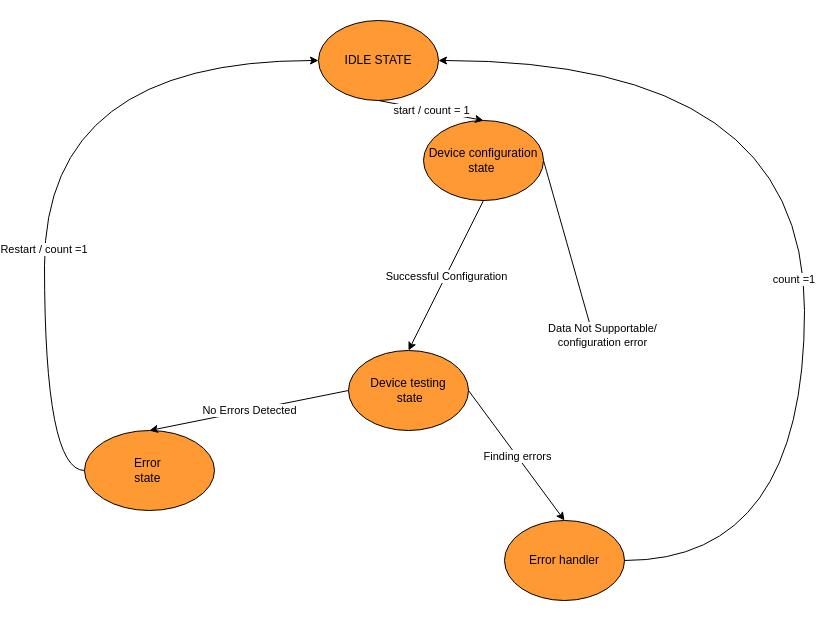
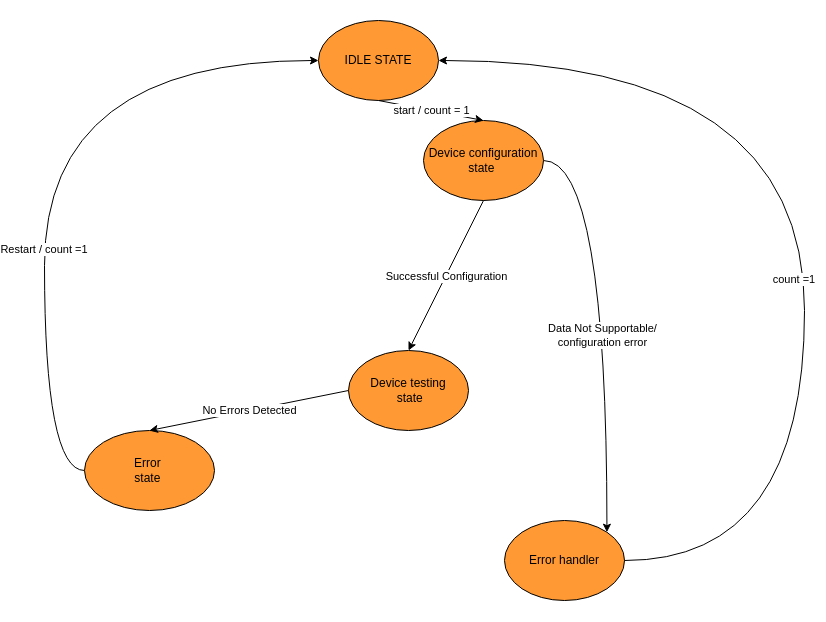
(567, 243) -> (606, 436)
(514, 453) -> none
